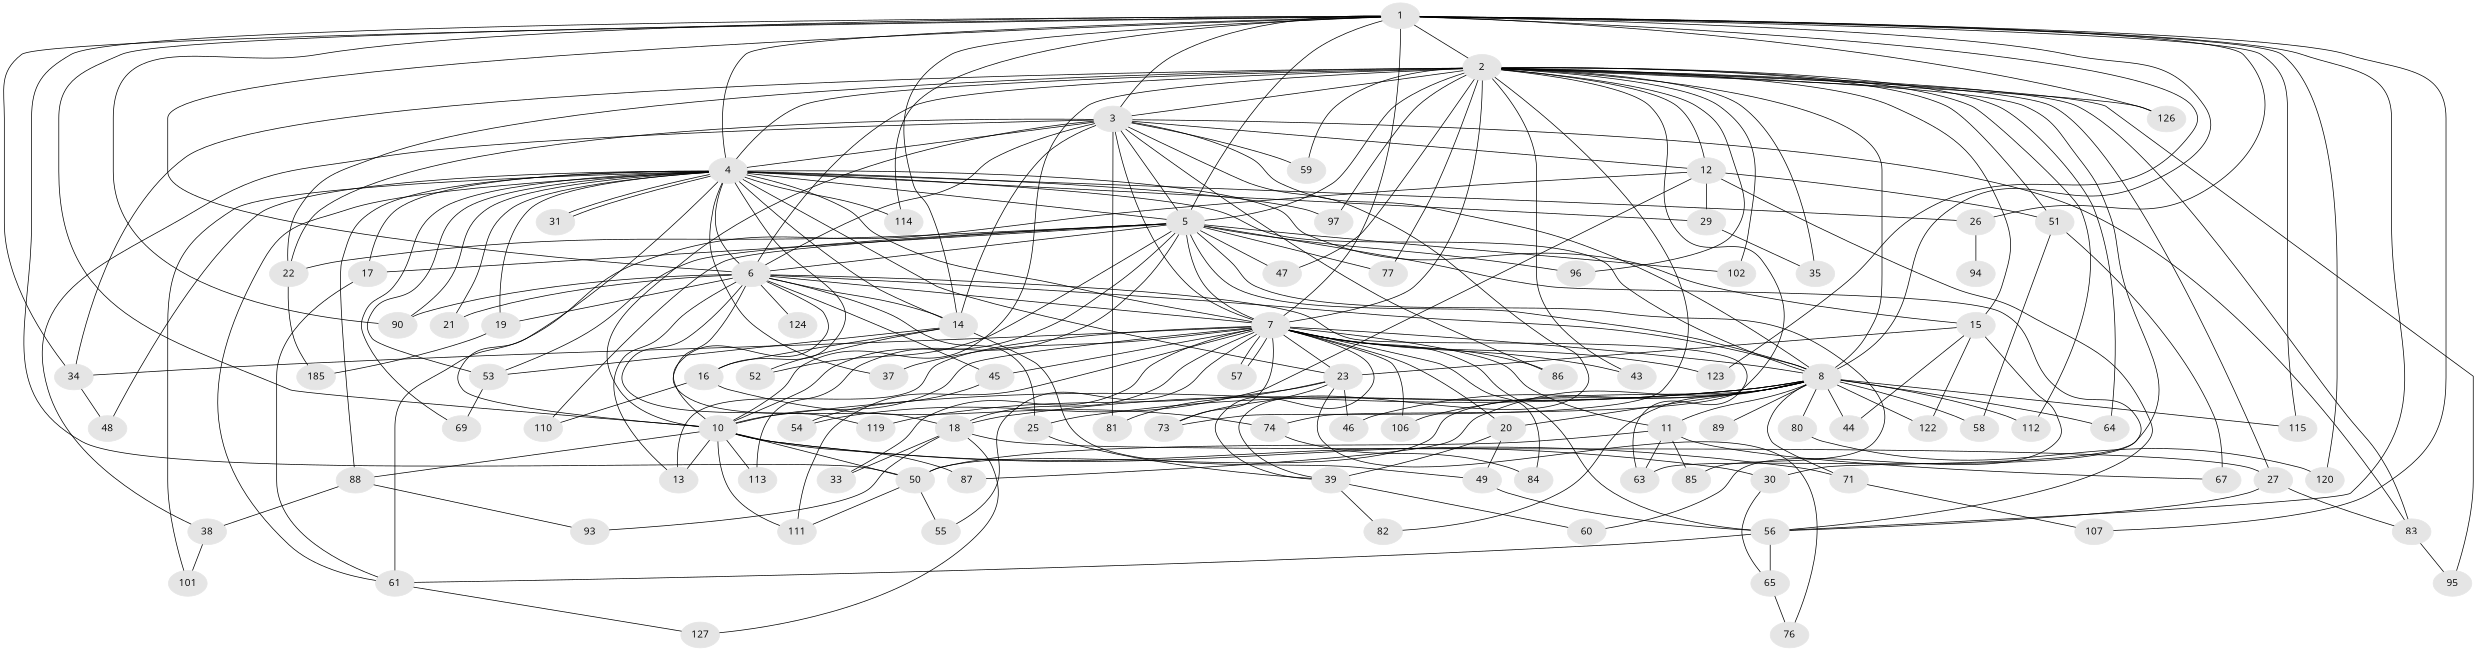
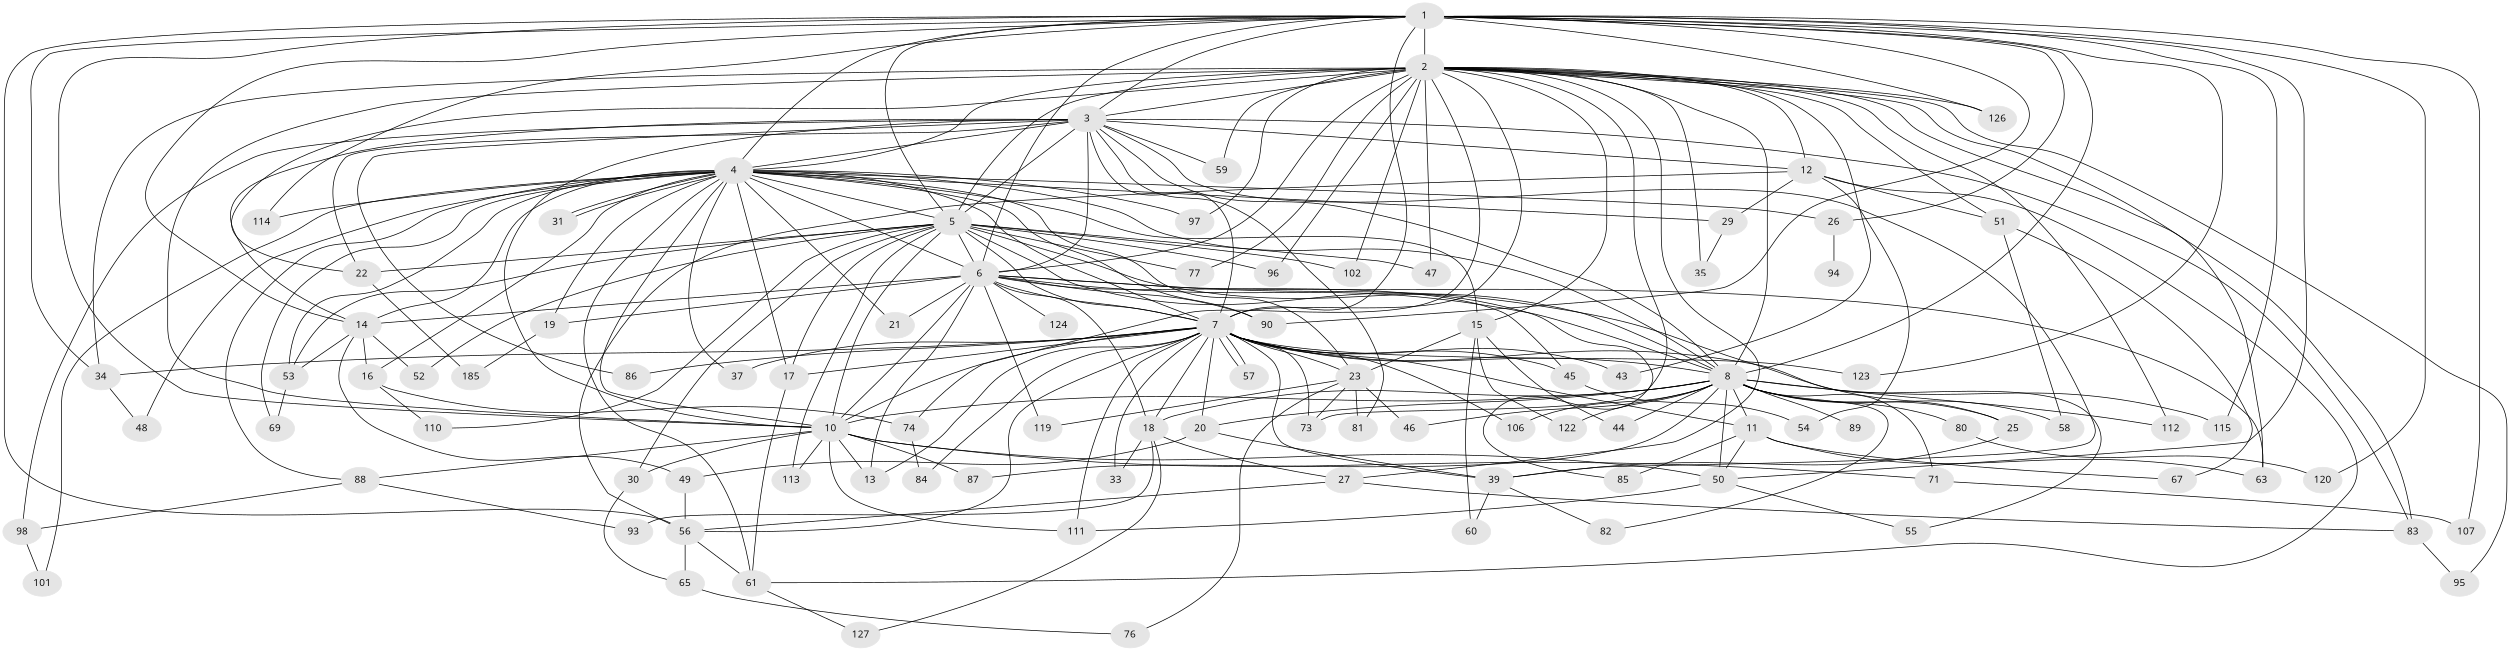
none -> (1002, 351)
(2110, 429) -> none
(207, 532) -> (22, 532)
